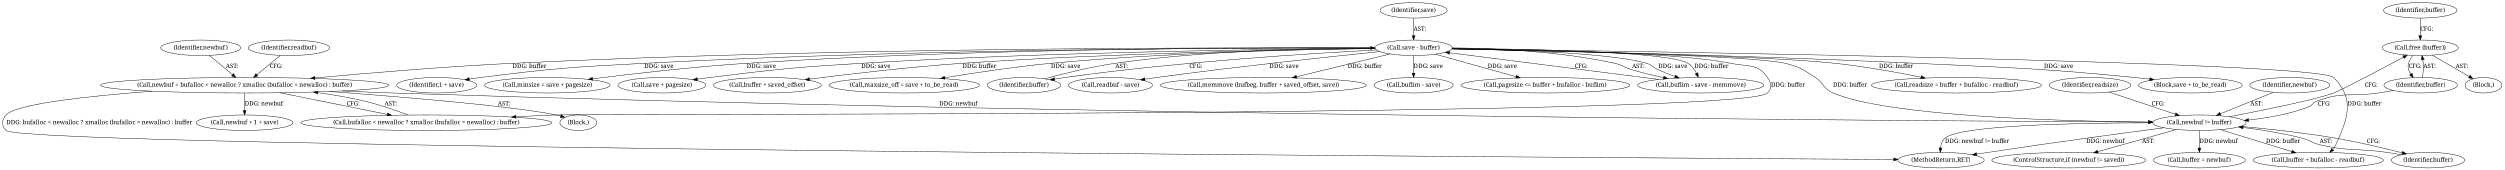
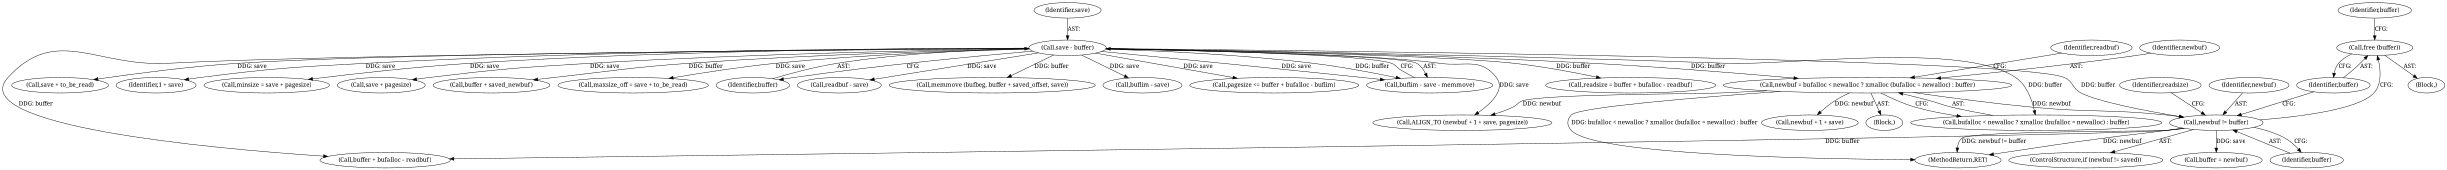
(767, 85) -> (491, 85)
(2190, 85) -> (60, 85)
none -> (1462, 123)
(2219, 141) -> (2231, 141)
